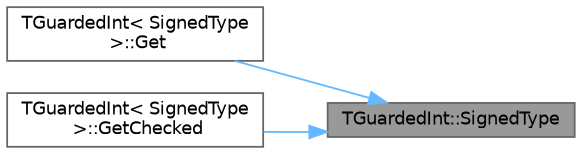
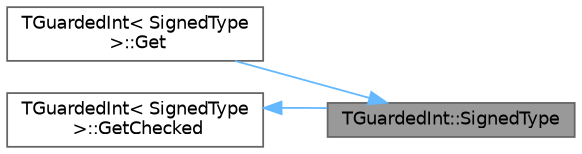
(286, 132) -> (305, 108)
